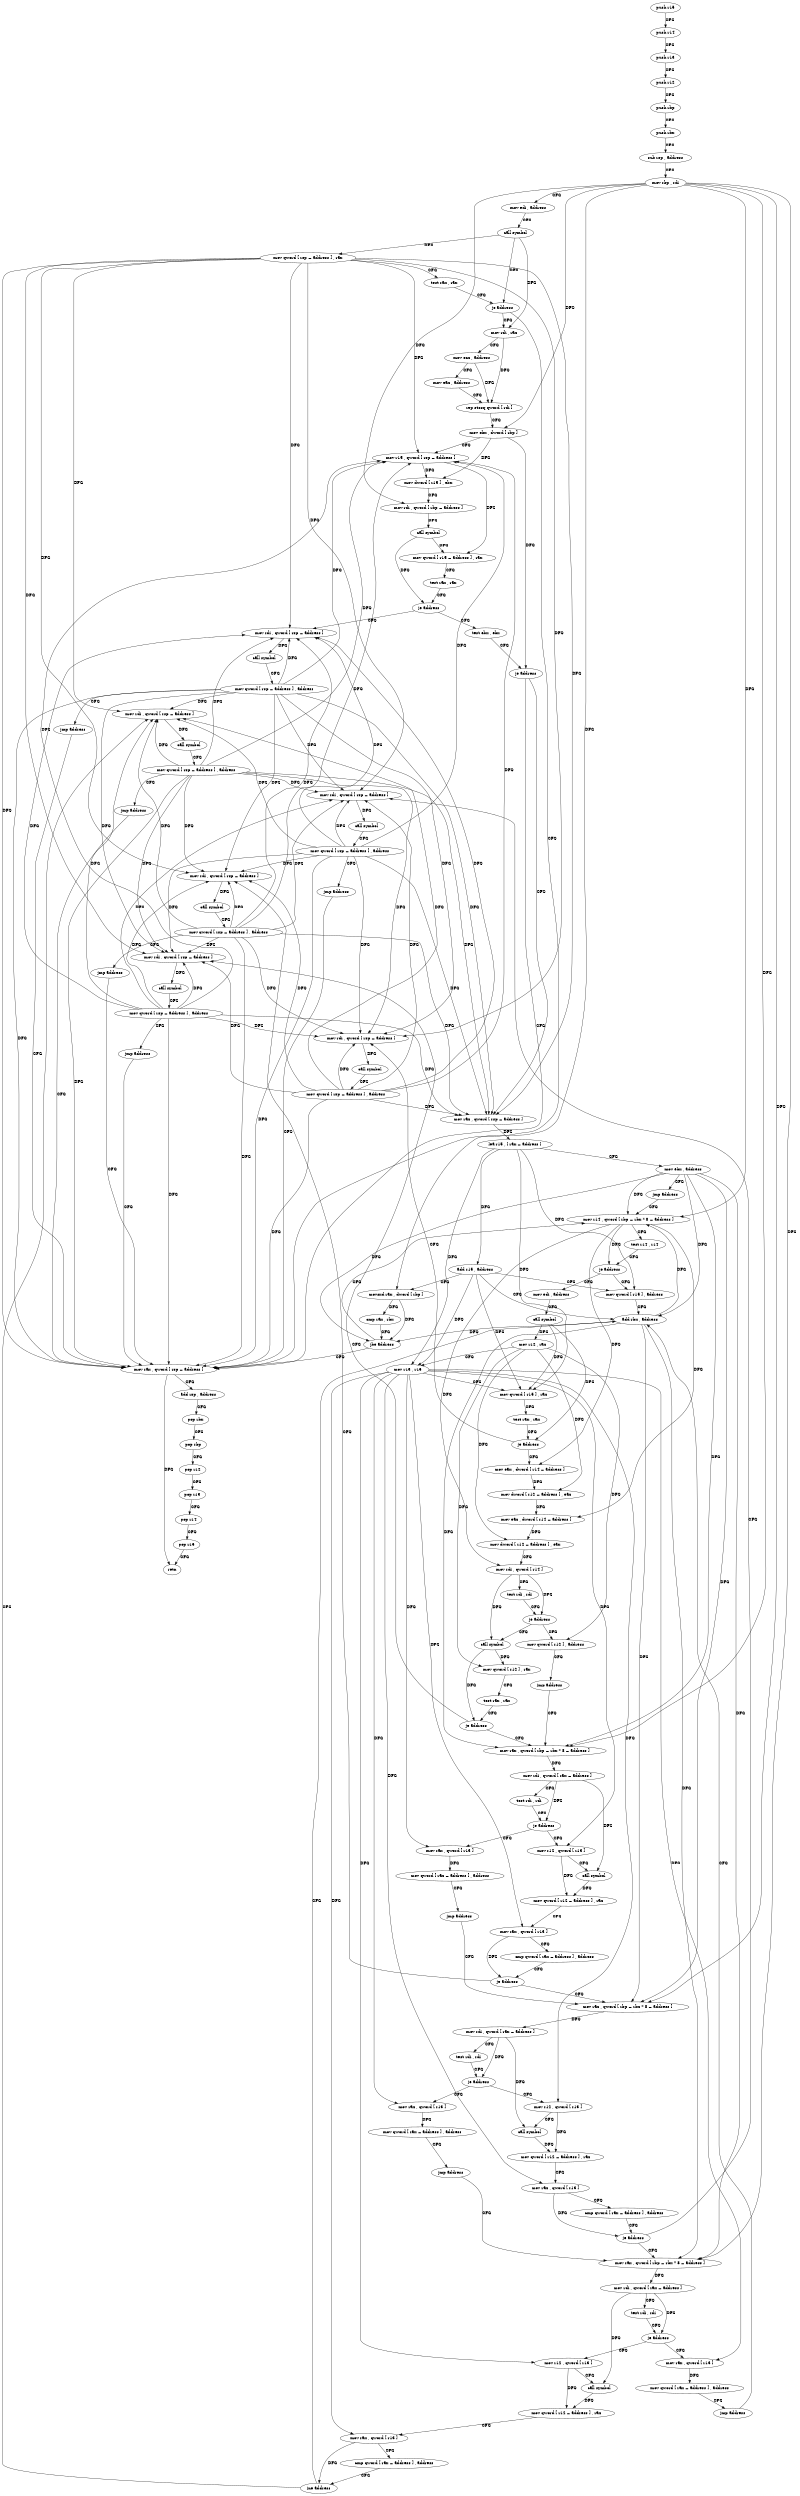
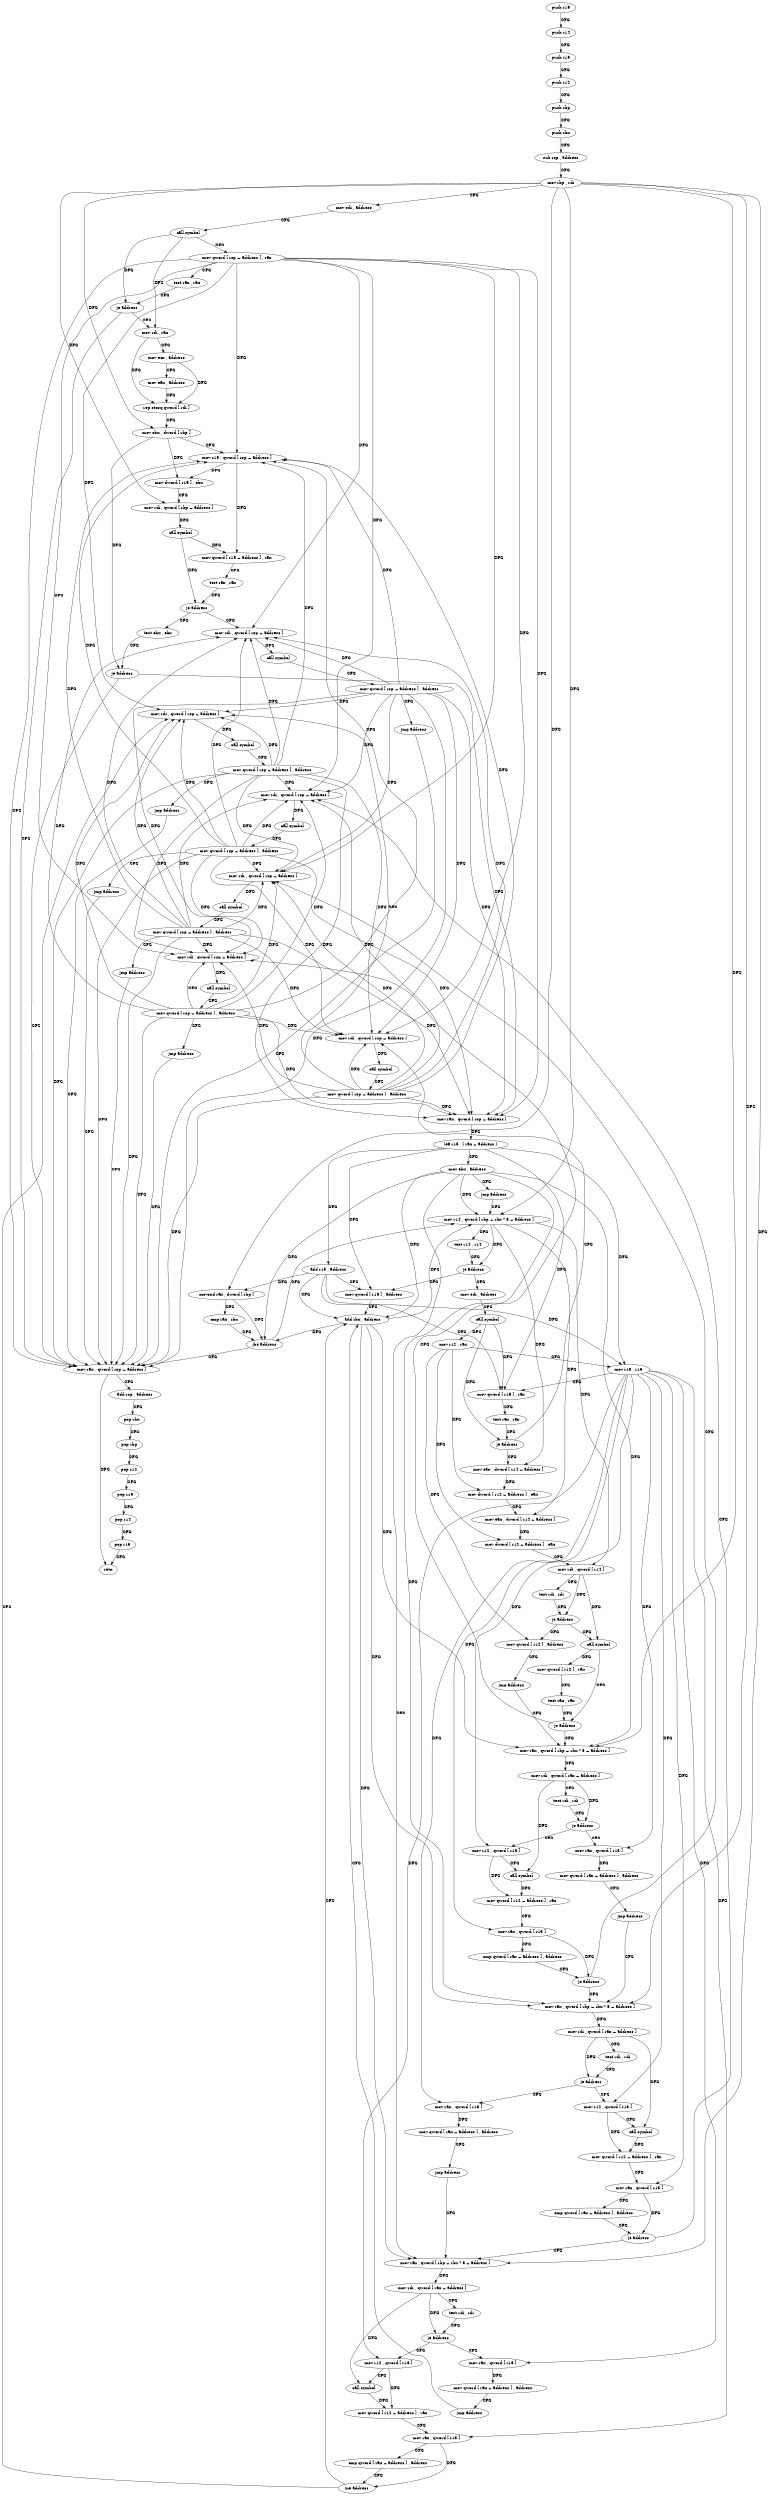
(445, 1282) -> (283, 1282)
(459, 1501) -> none
